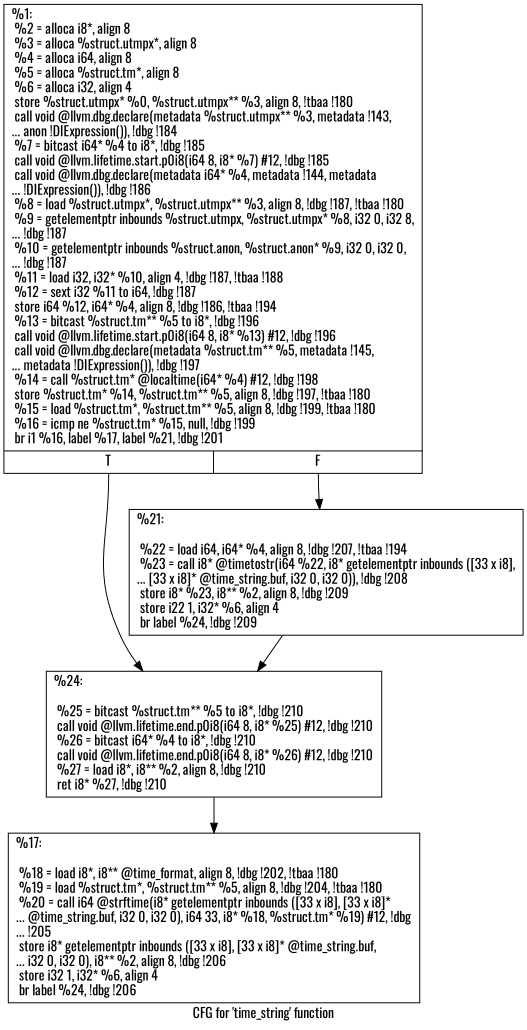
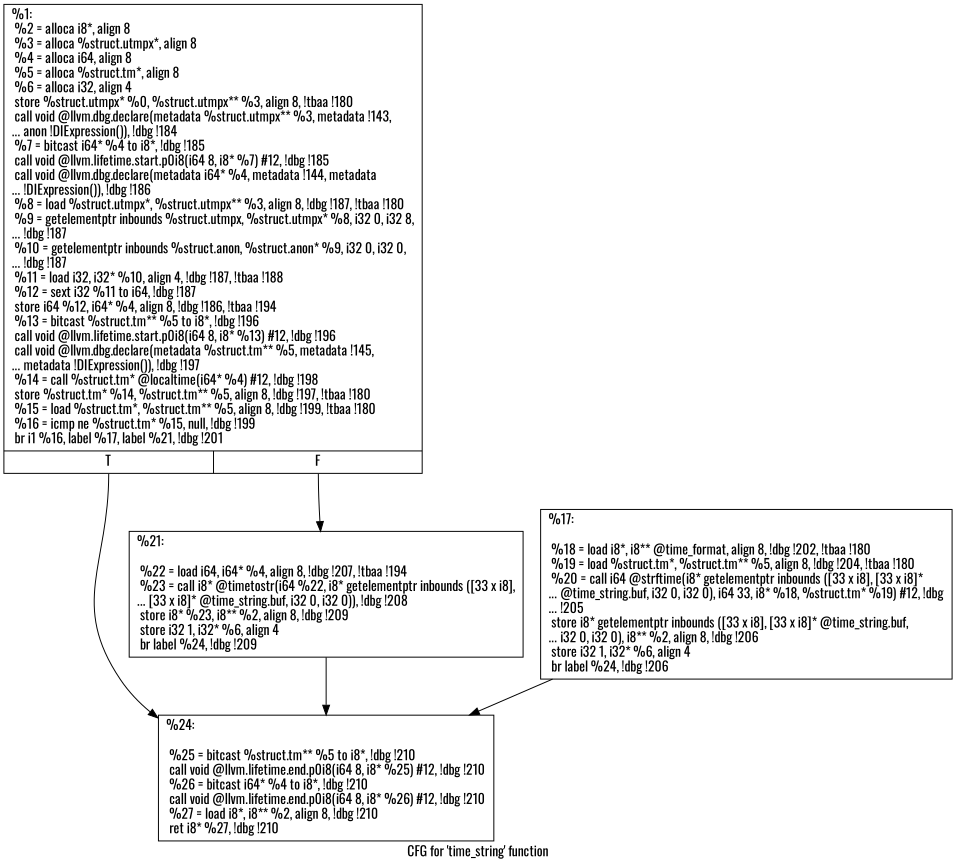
(208, 609) -> (208, 631)
(214, 810) -> (516, 695)
